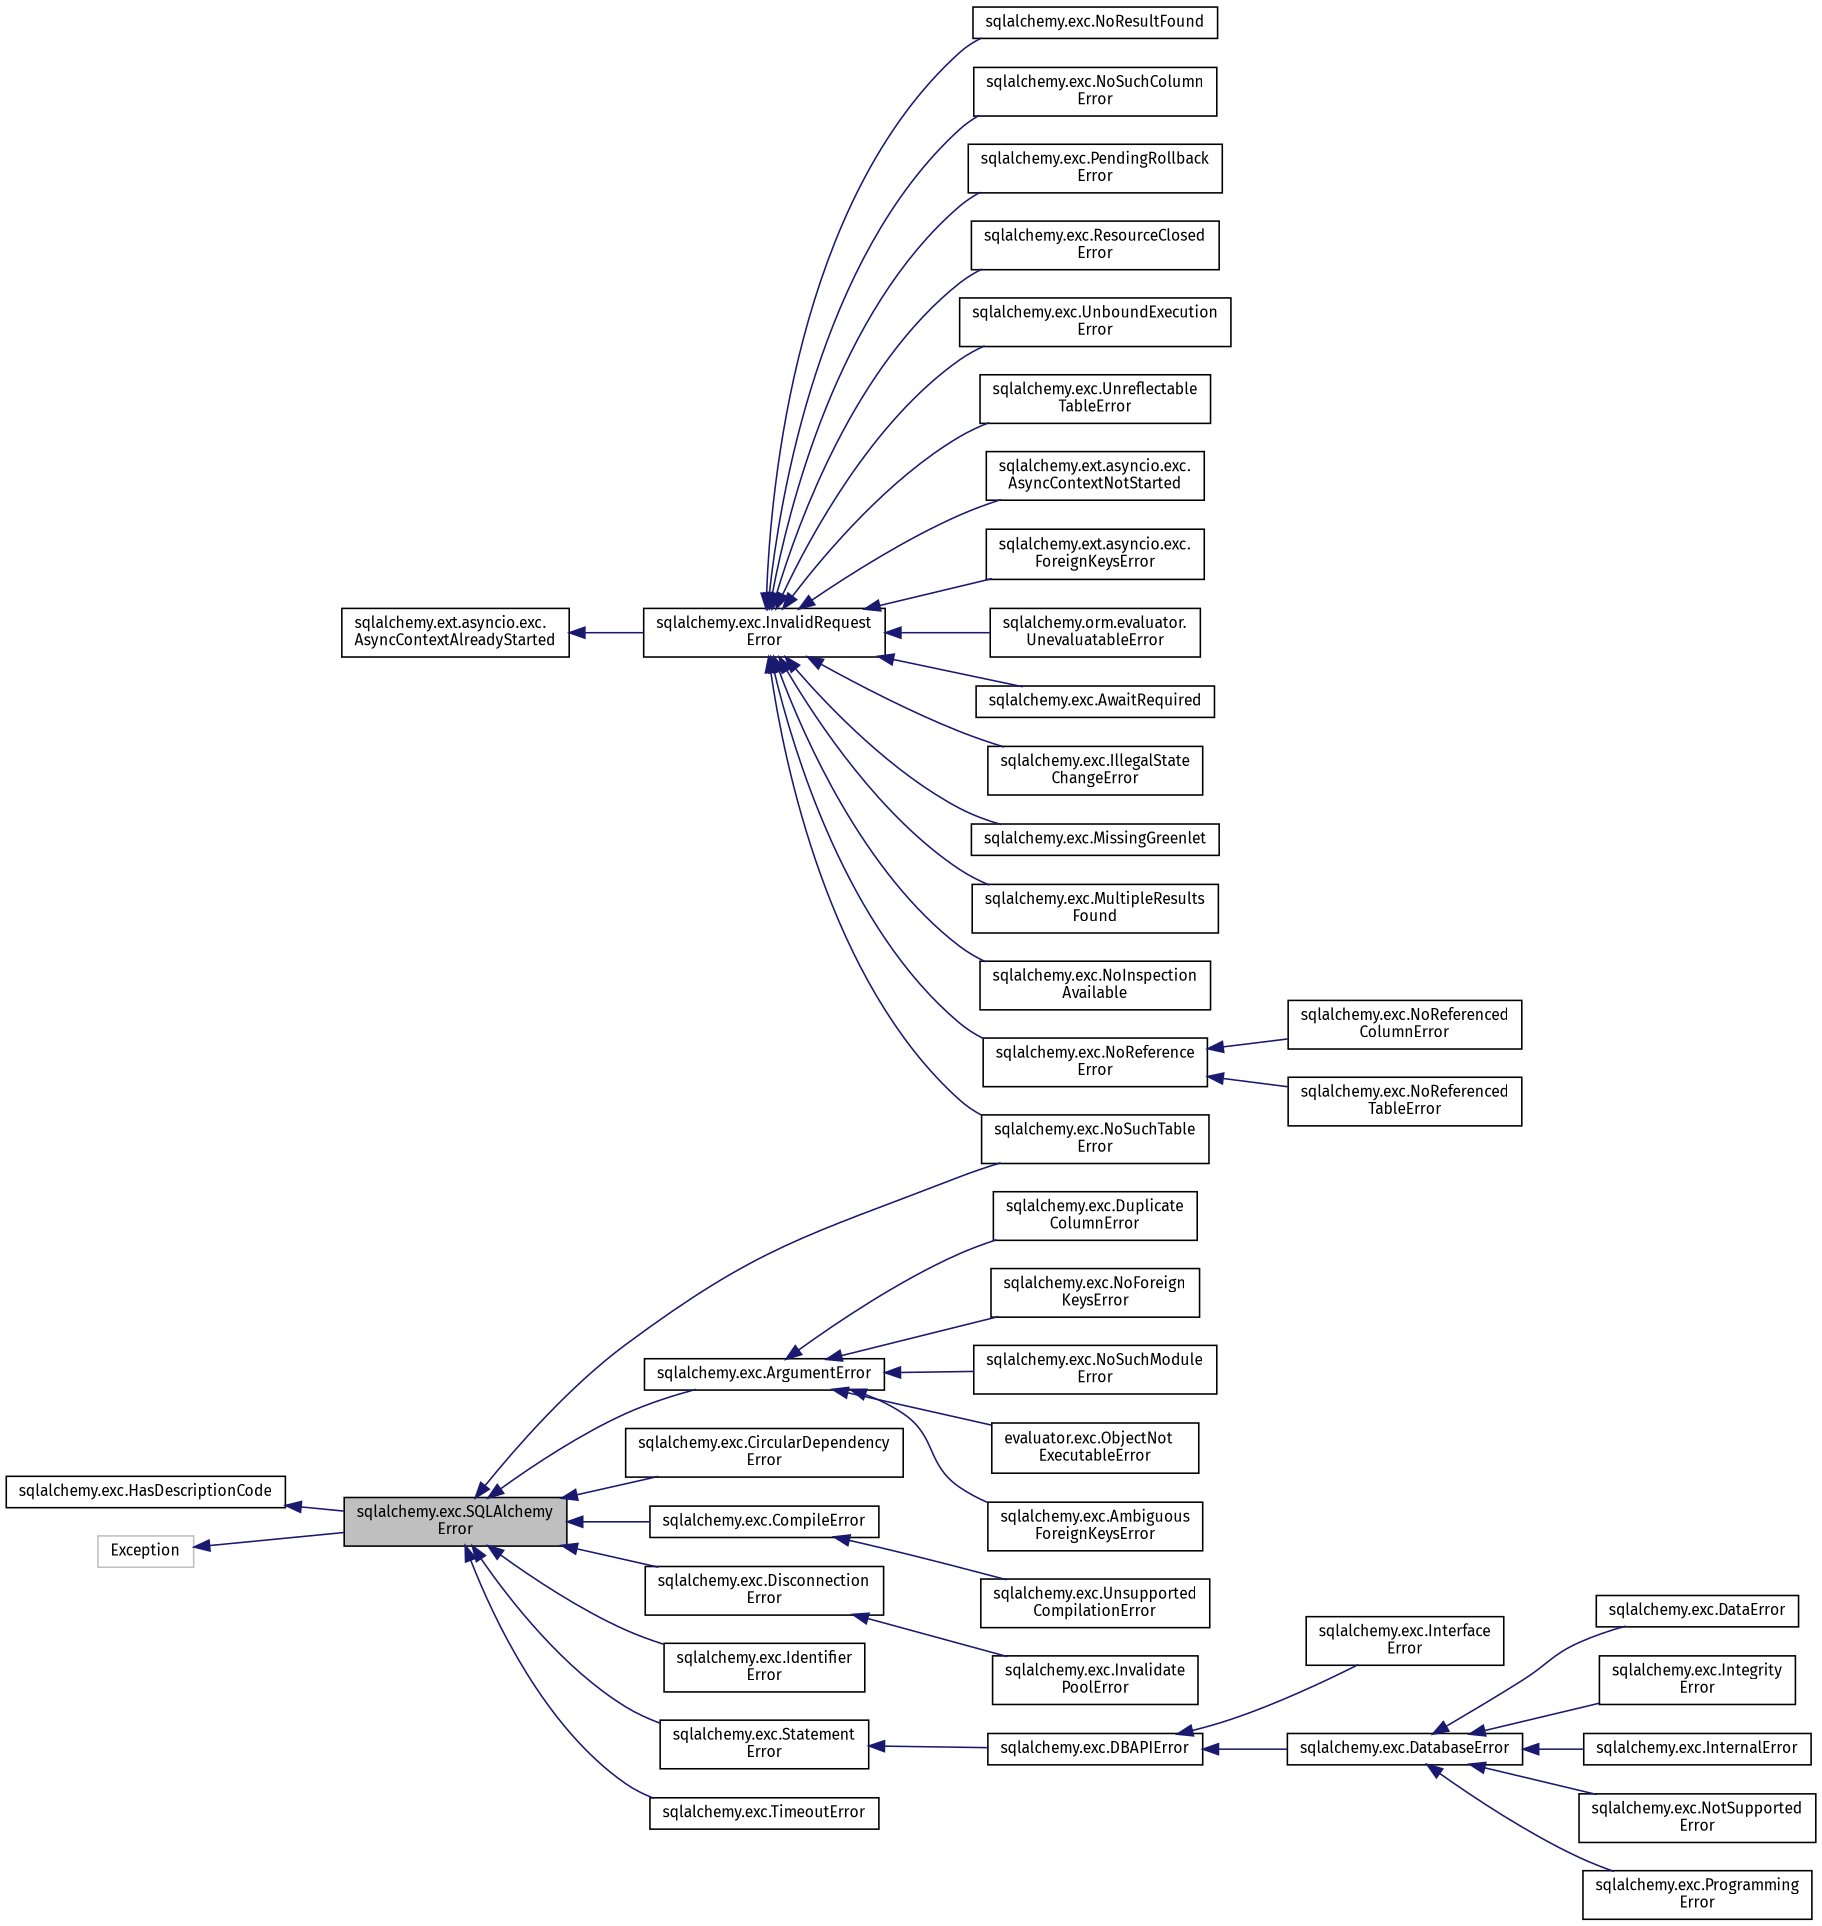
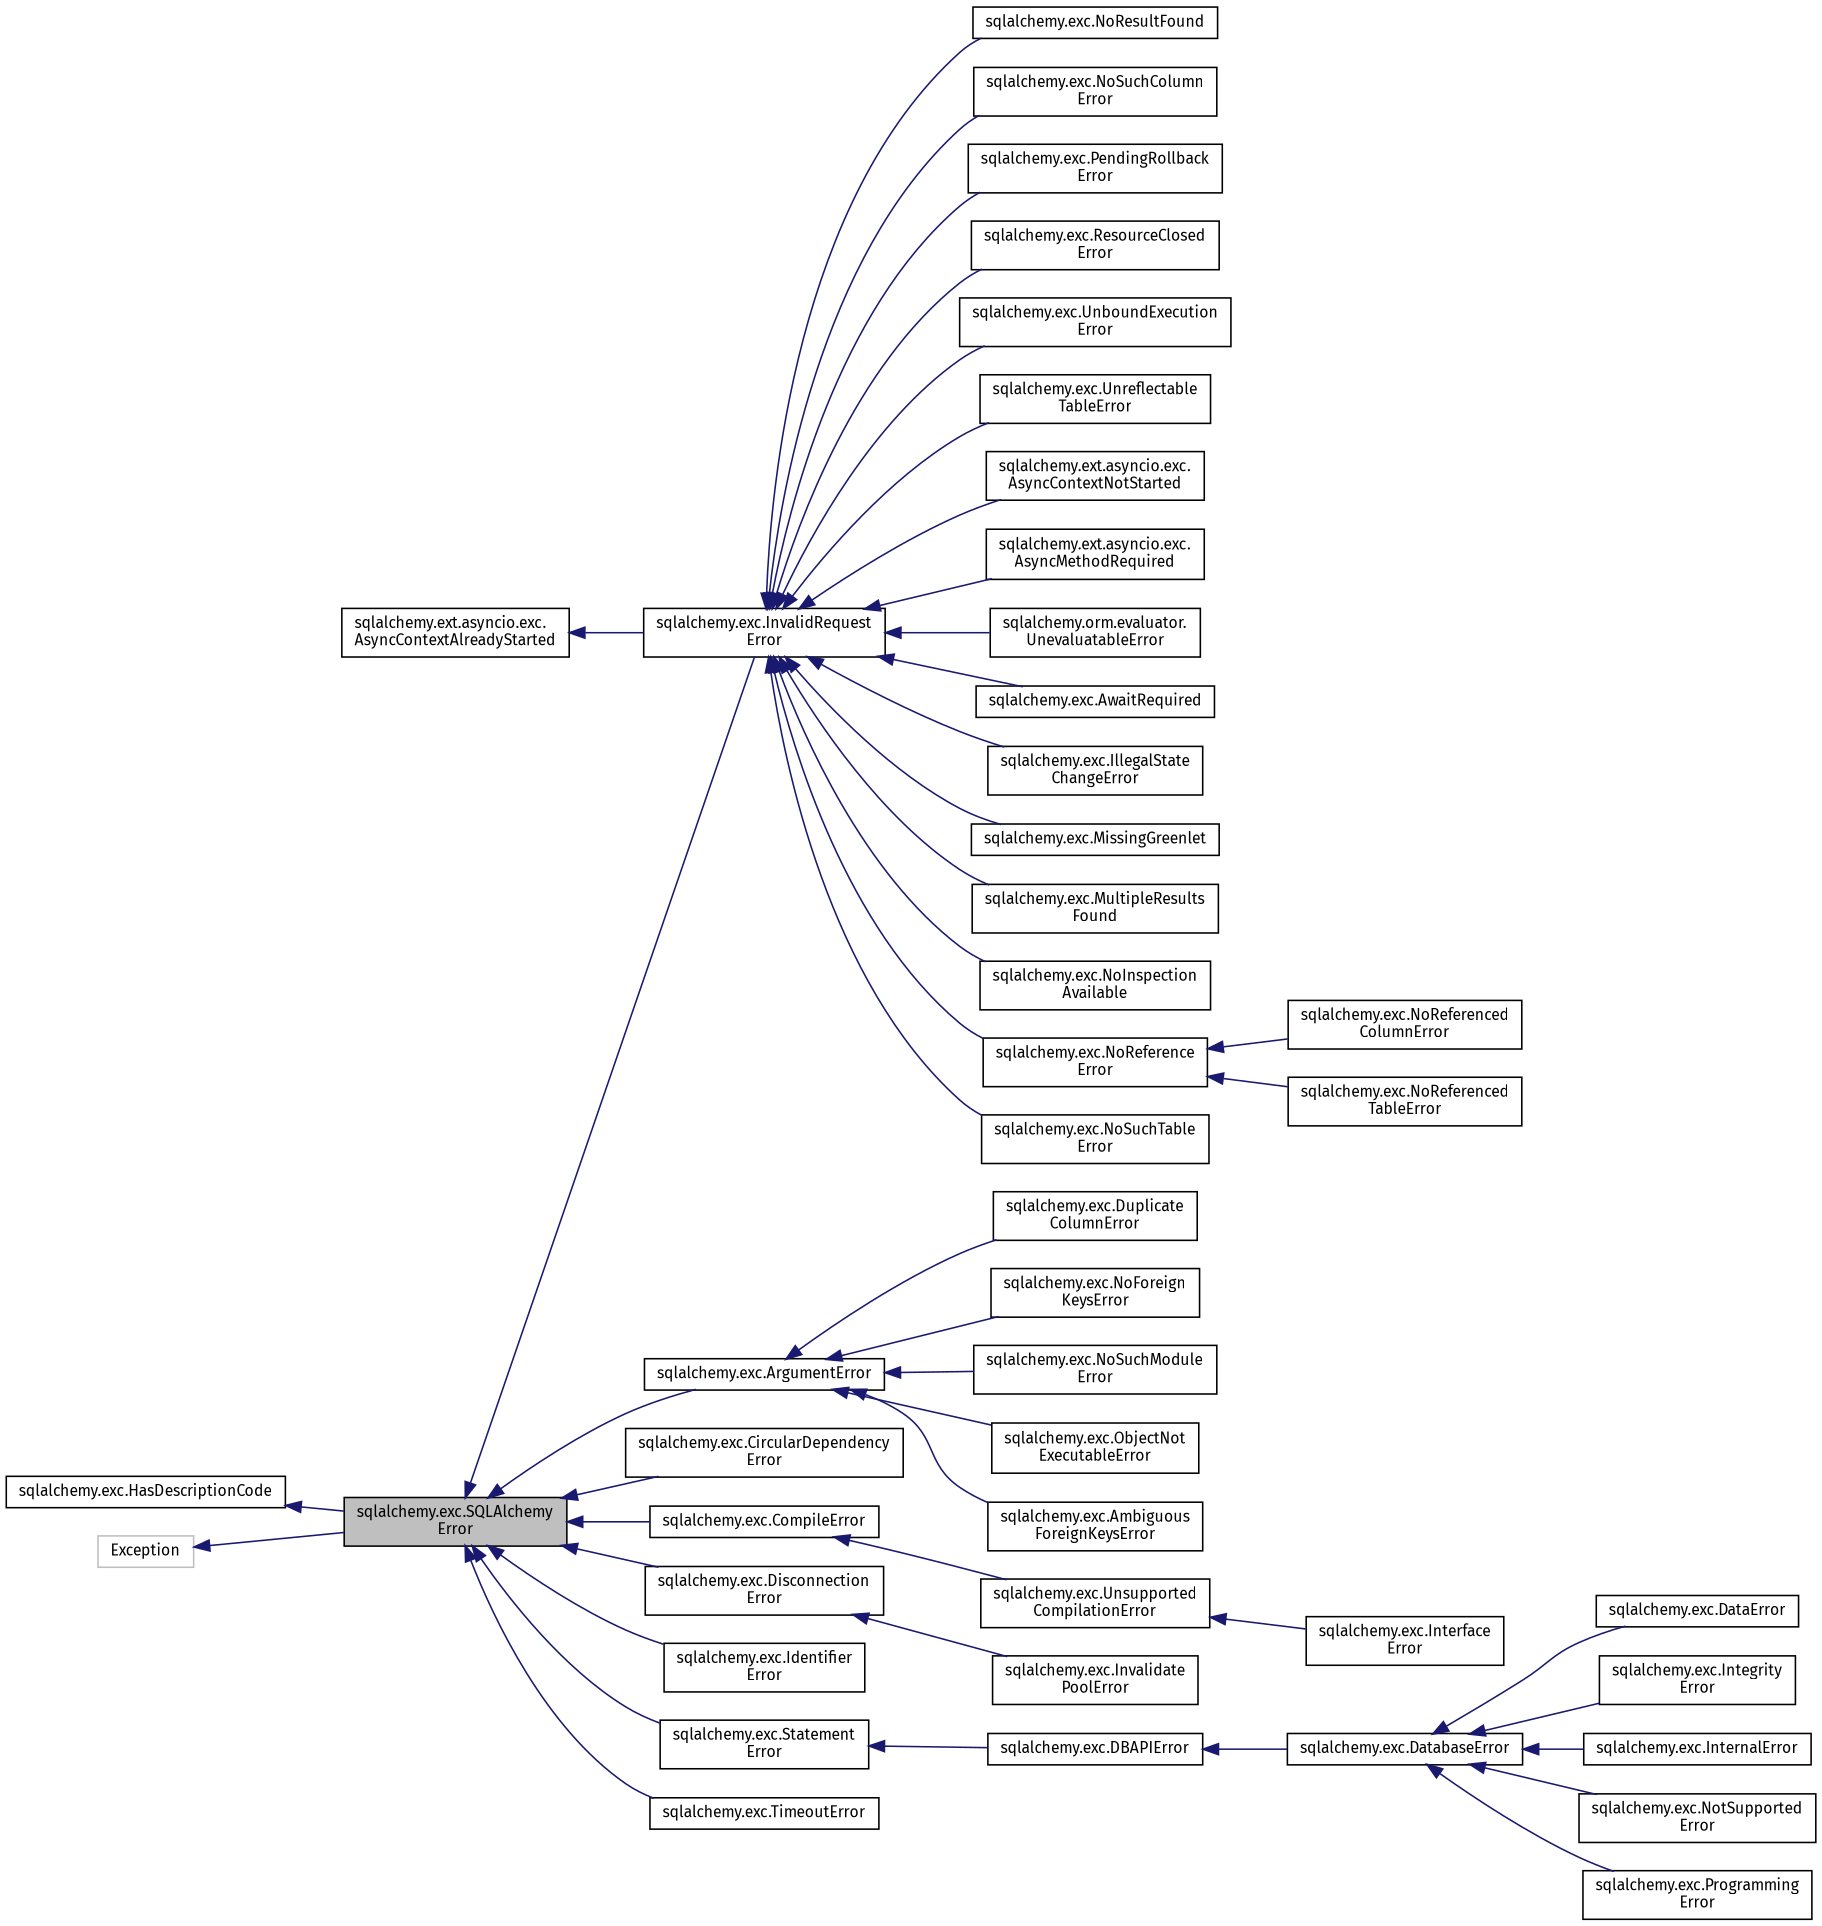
(1095, 554) -> (1095, 554)
(716, 1283) -> (613, 1070)
(1095, 1448) -> (1095, 1448)
(1277, 1702) -> (1266, 1624)
